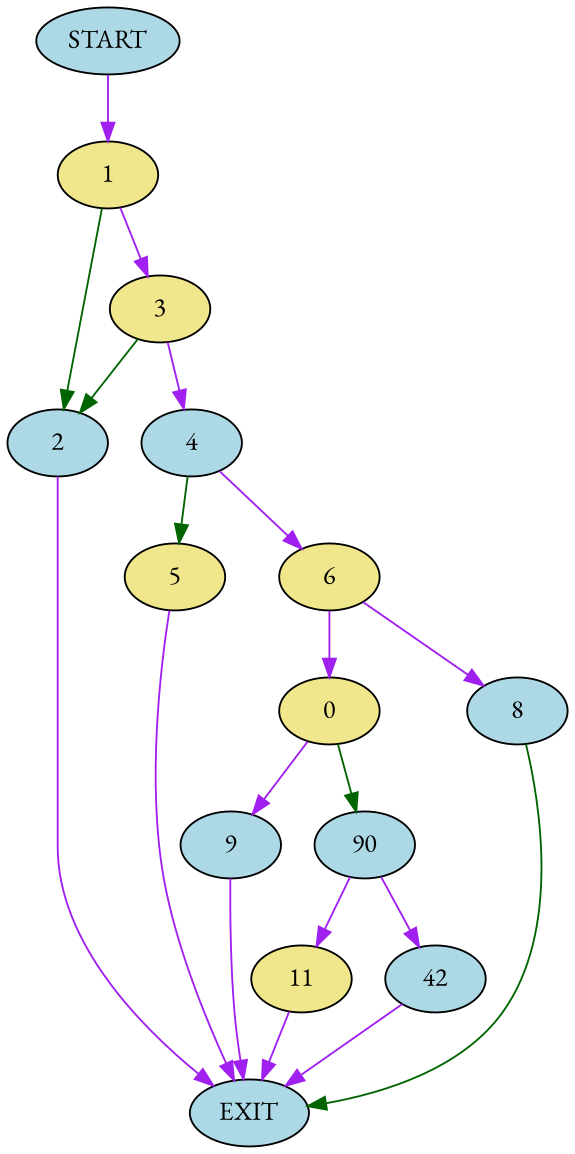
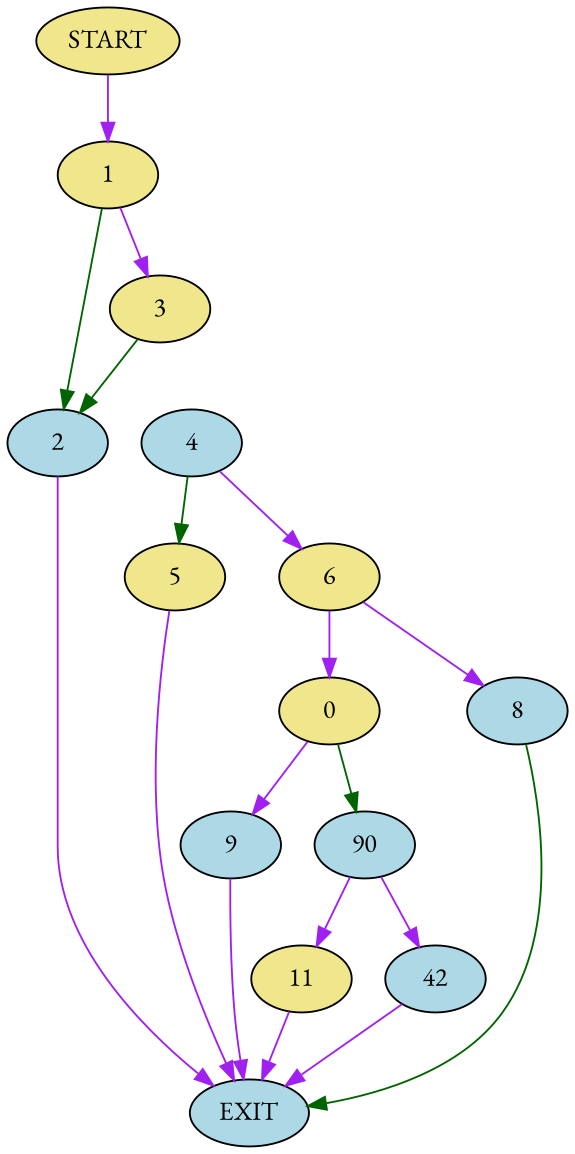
(108, 41) -> (108, 41)
(174, 367) -> none
